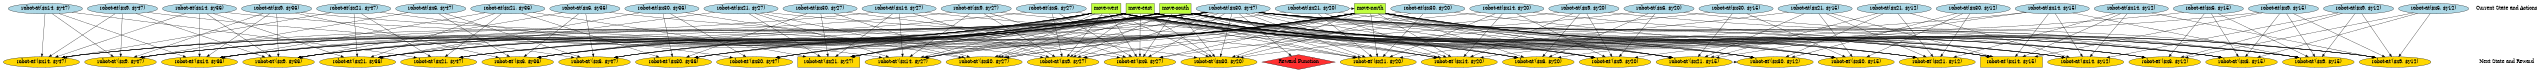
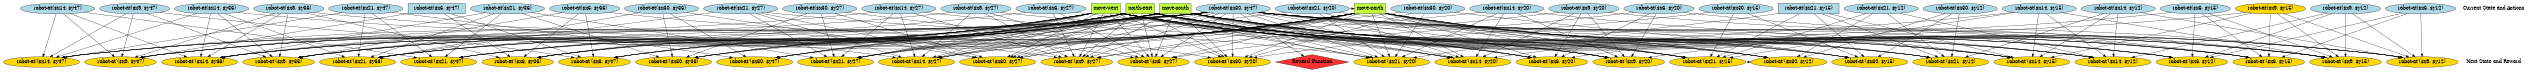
(431, 9) -> (437, 9)
(1140, 9) -> (1140, 9)
(1815, 9) -> (1809, 9)
(2283, 9) -> (2270, 9)
(829, 62) -> (836, 62)
(2011, 62) -> (2032, 62)
